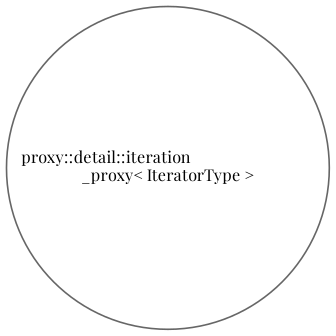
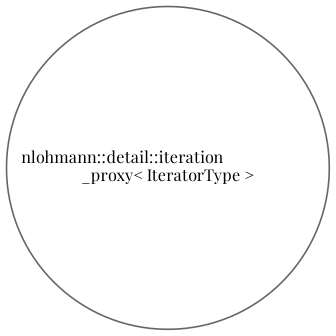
(168, 168) -> (168, 168)
